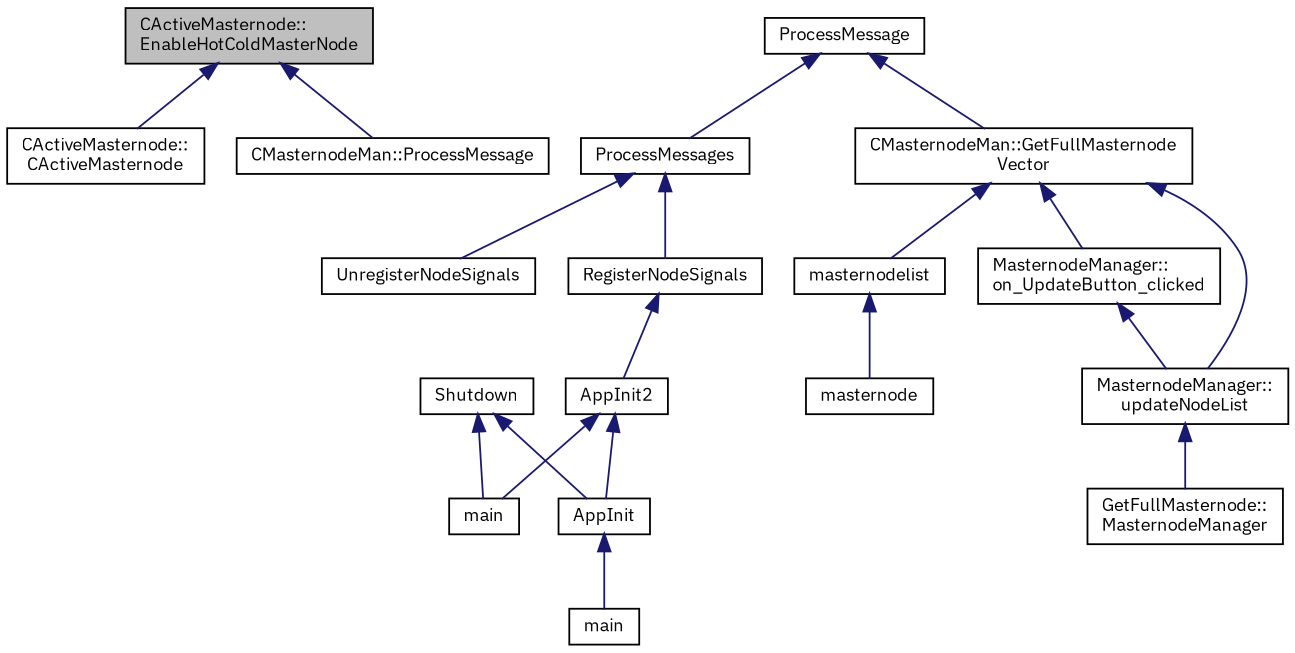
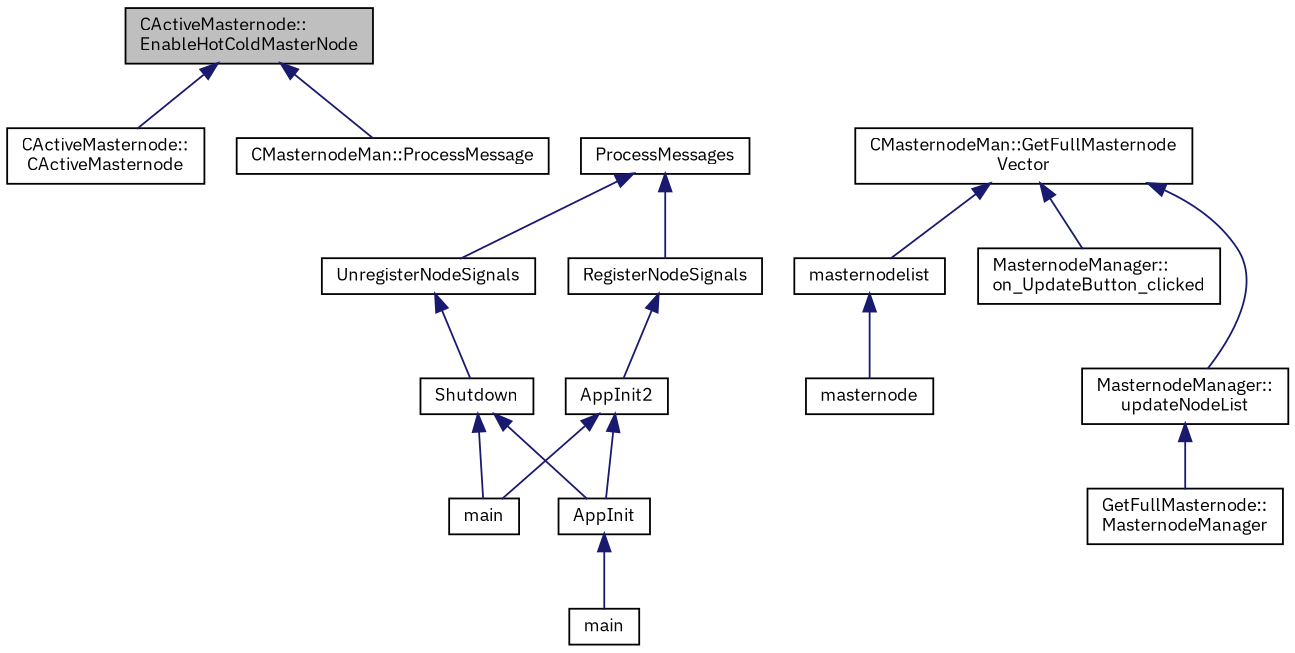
(845, 36) -> none
(1148, 344) -> none
none -> (456, 345)
